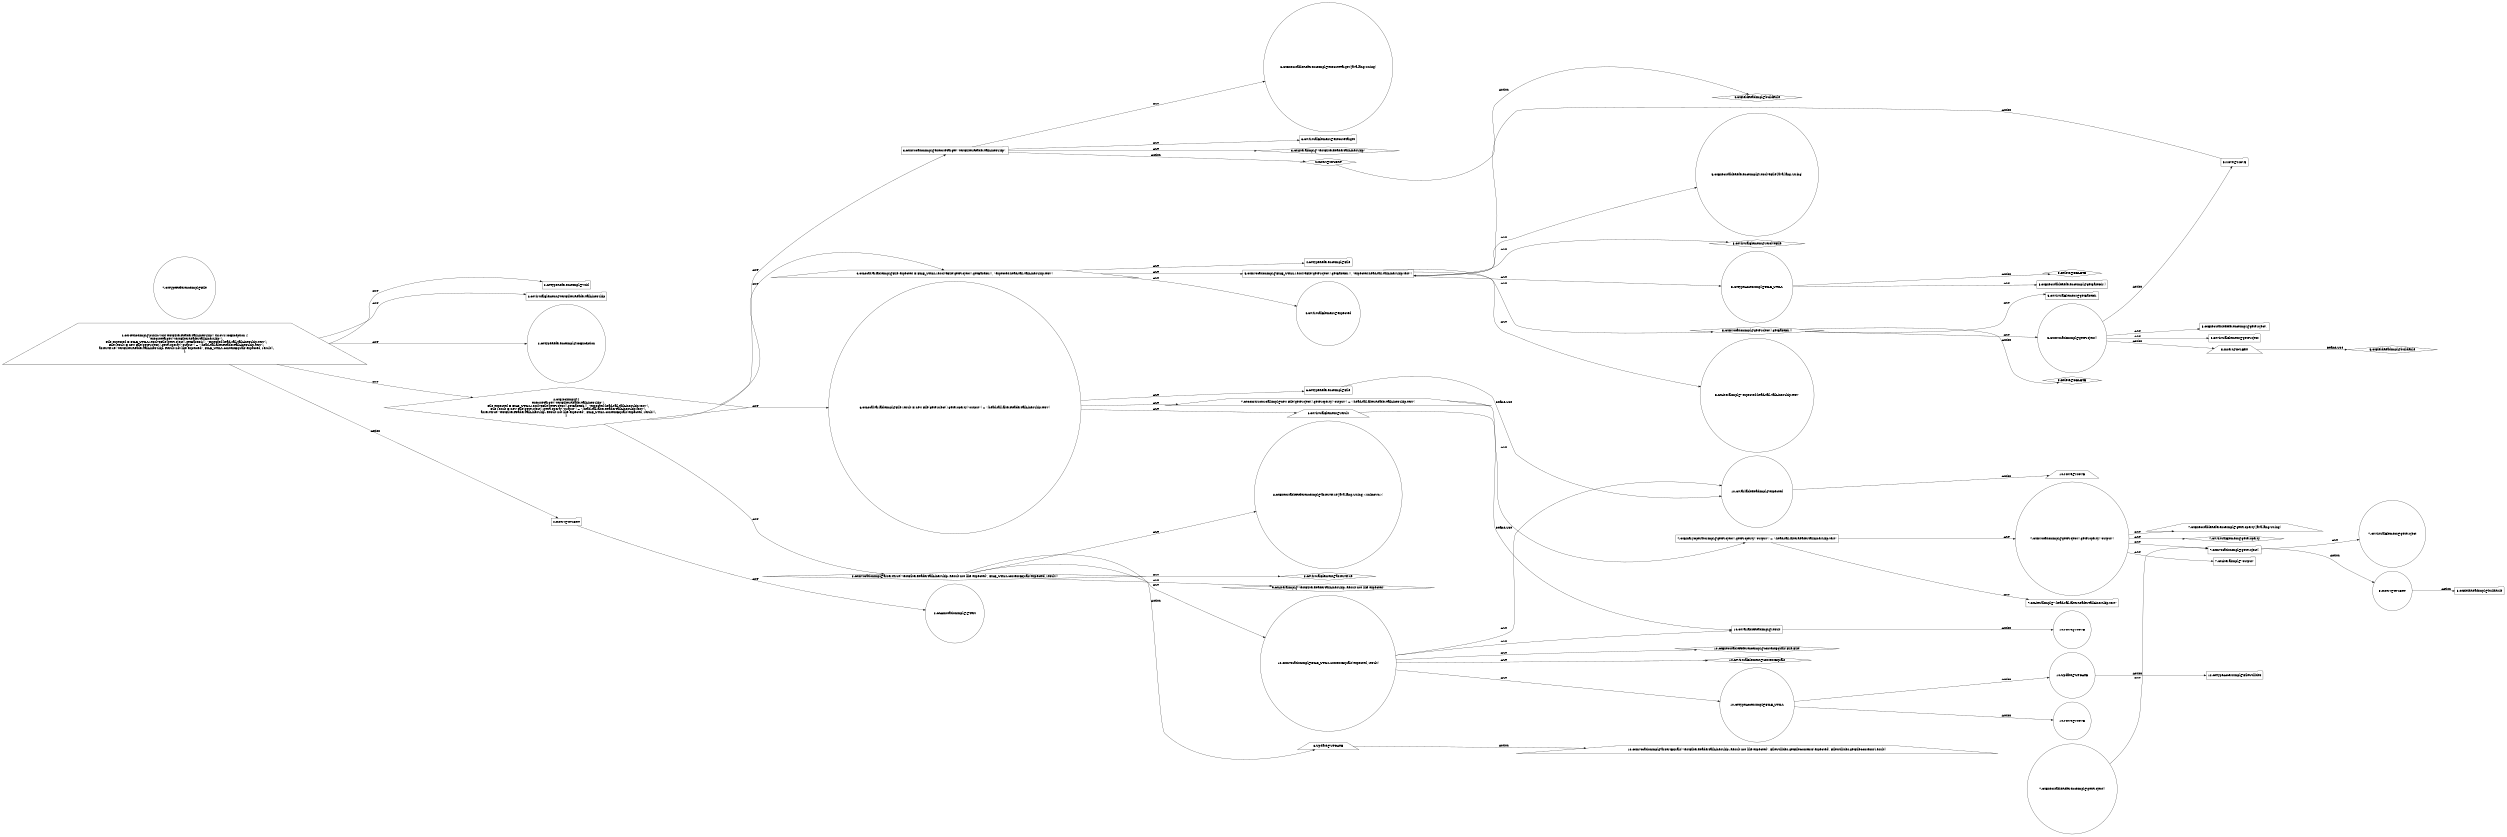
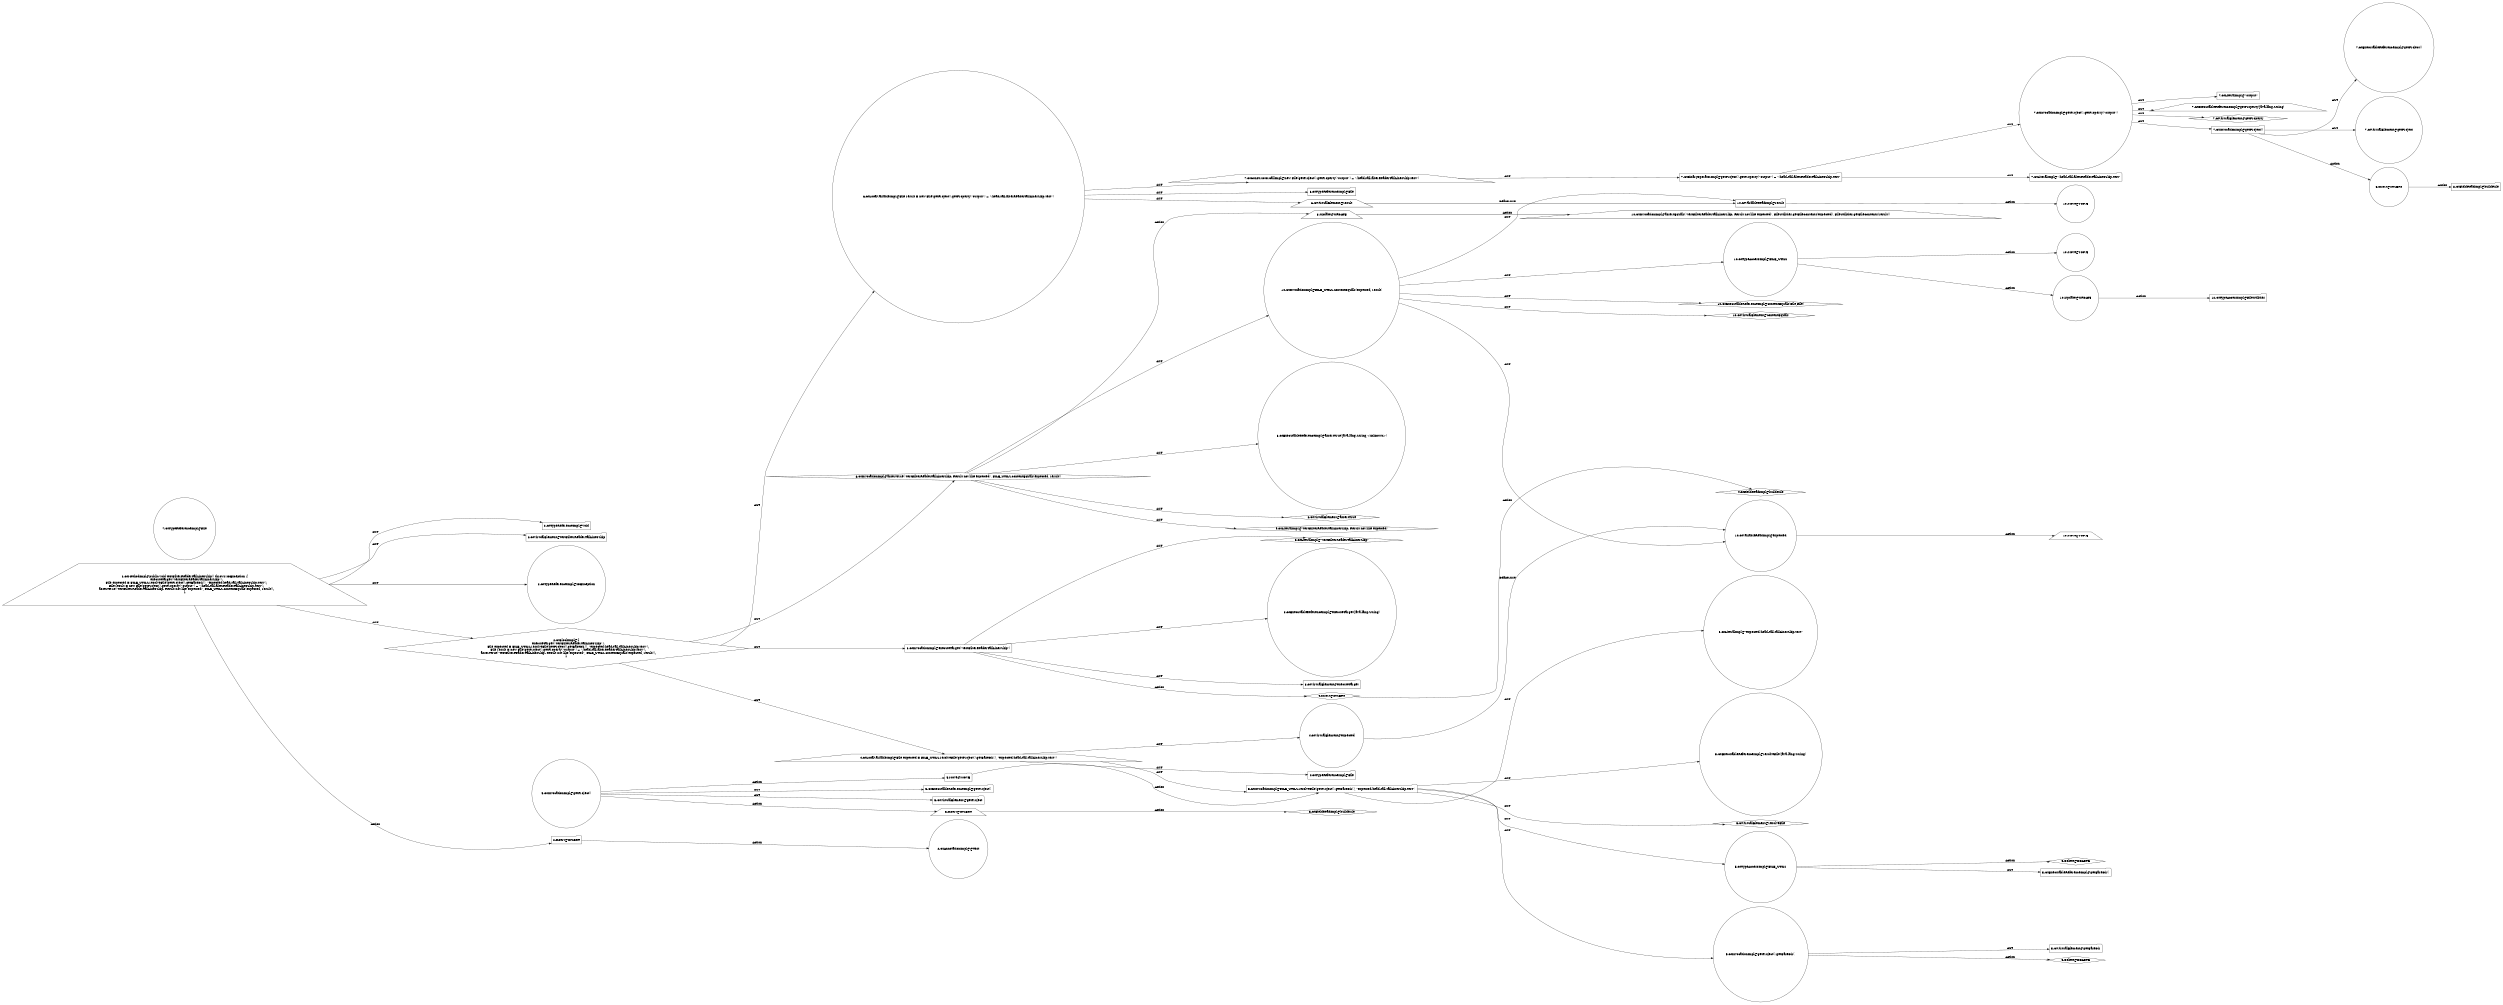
(1757, 331) -> (1761, 954)
(1920, 334) -> none
(2335, 348) -> (1160, 810)
(1515, 452) -> (1510, 600)
(755, 579) -> (757, 843)
(2143, 634) -> (2319, 128)
